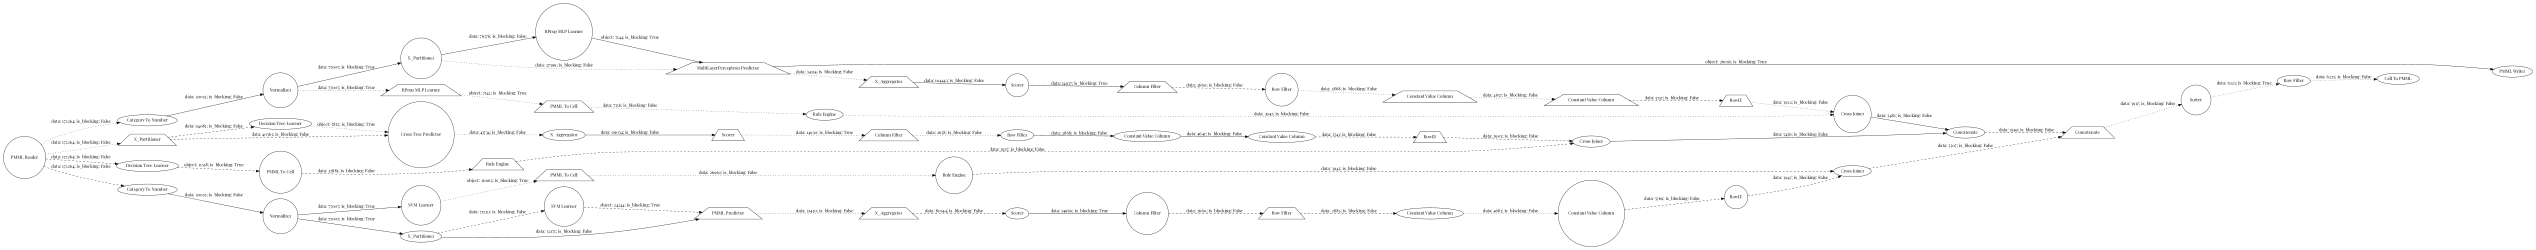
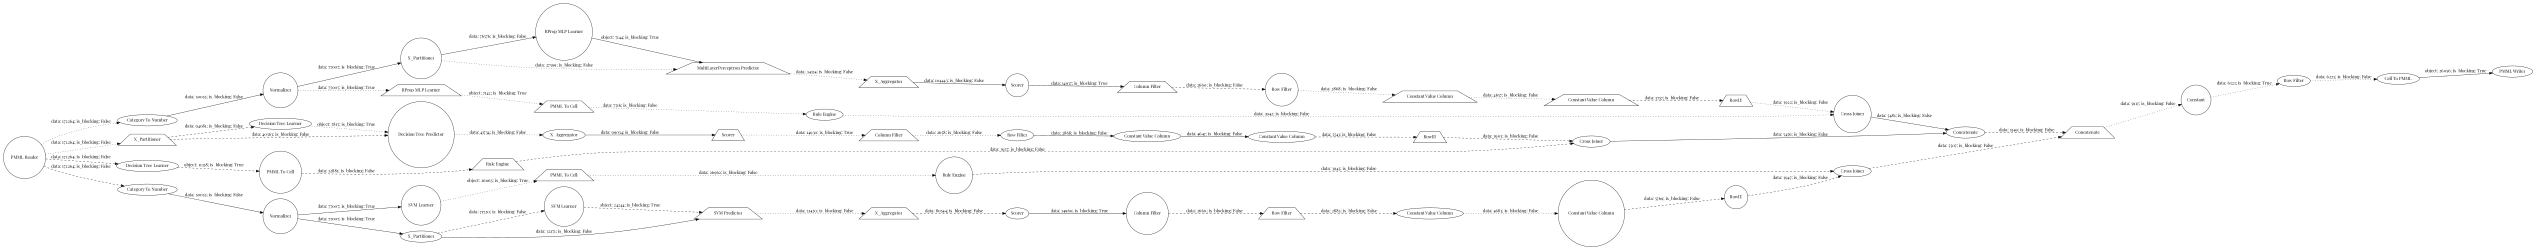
(1632, 64) -> (2454, 75)
(2196, 100) -> (2196, 100)
(421, 135) -> (421, 135)
(728, 213) -> (728, 213)
